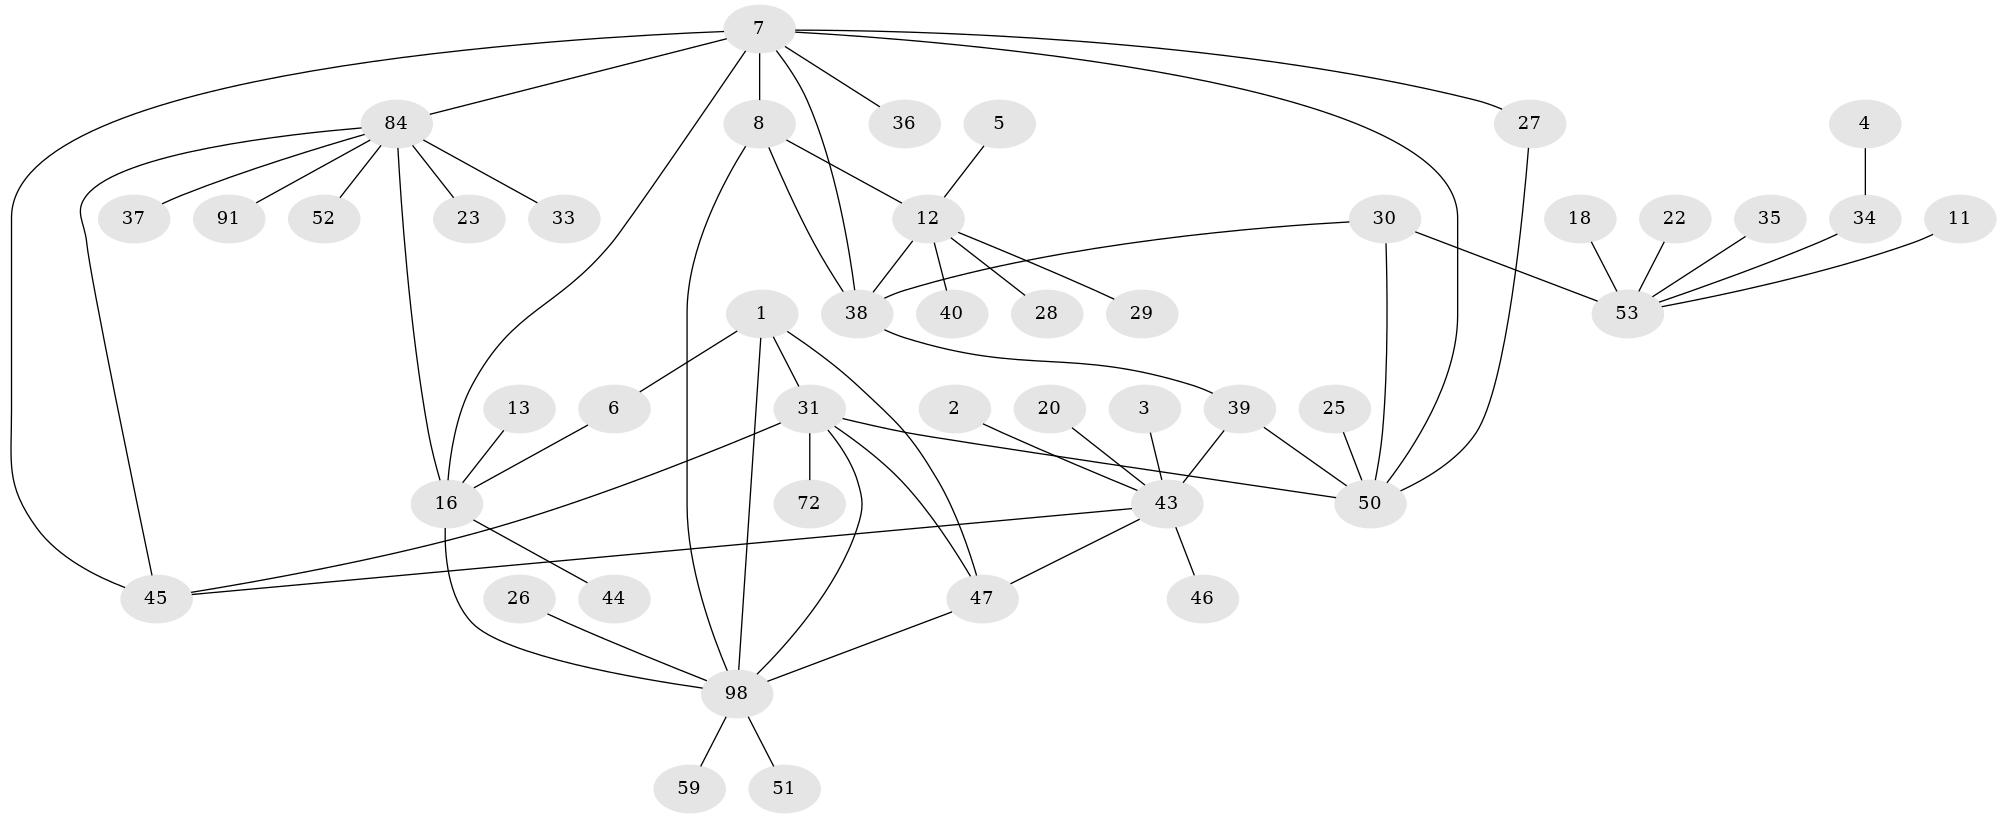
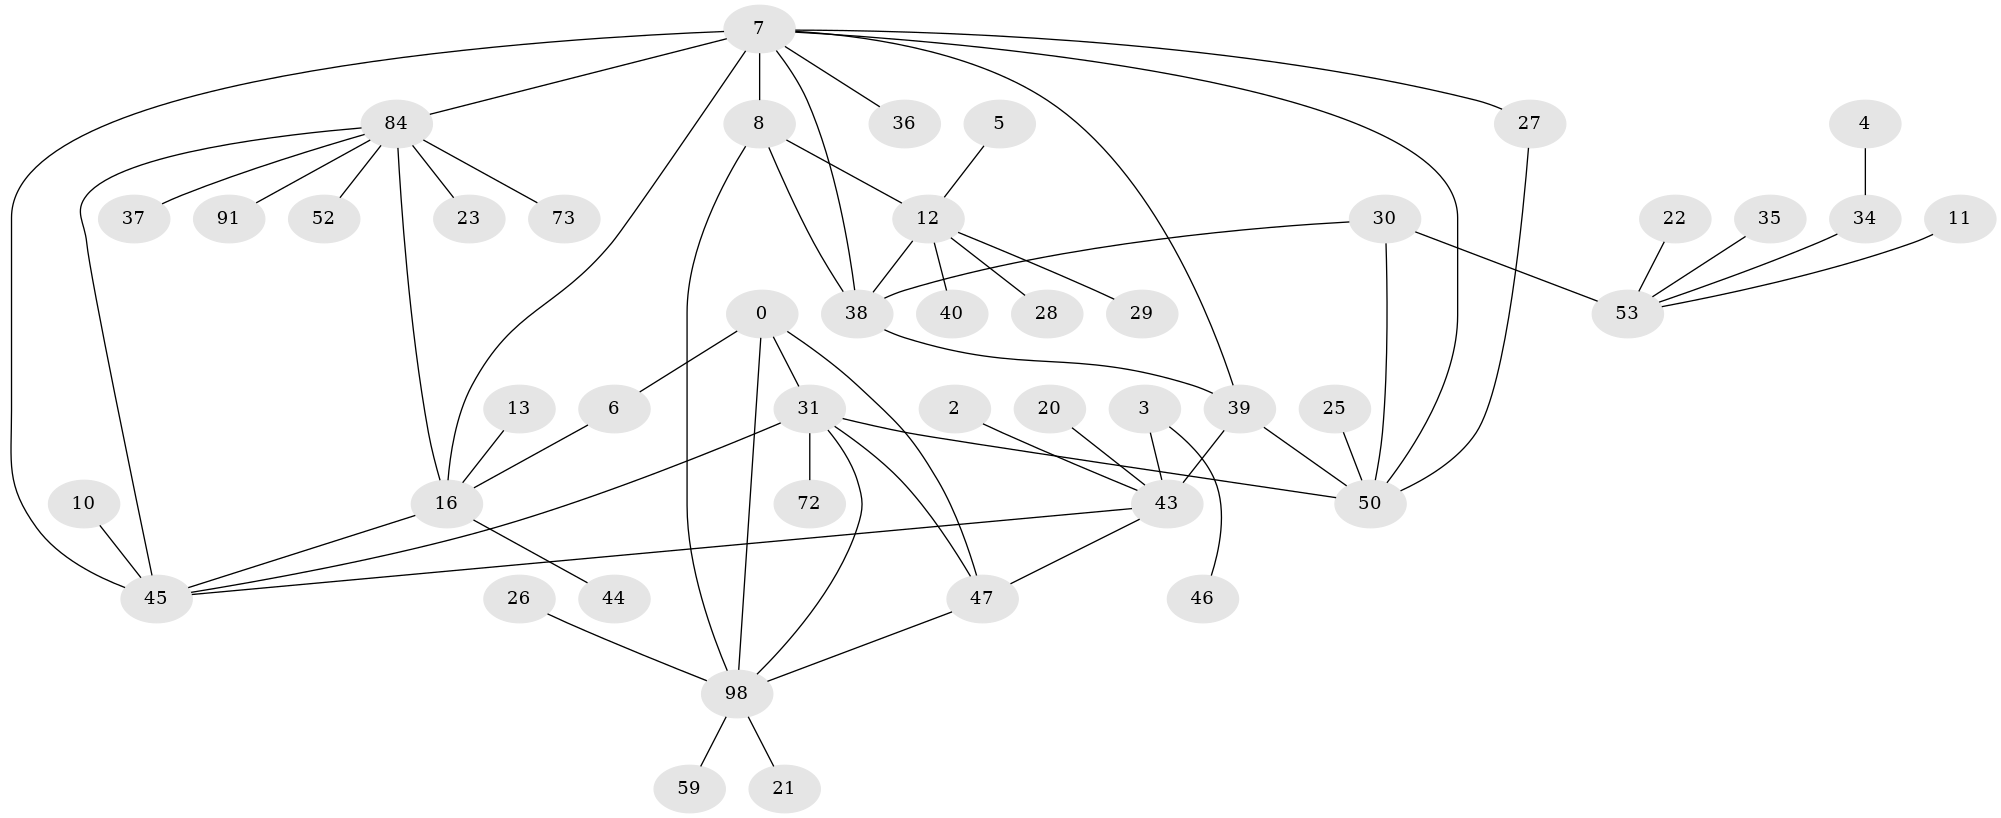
none -> (1079, 126)
(564, 219) -> (564, 219)
(1580, 219) -> none
(762, 314) -> (762, 314)
none -> (84, 504)
(1185, 551) -> (1219, 493)
(535, 653) -> (302, 552)
(785, 789) -> (785, 789)
